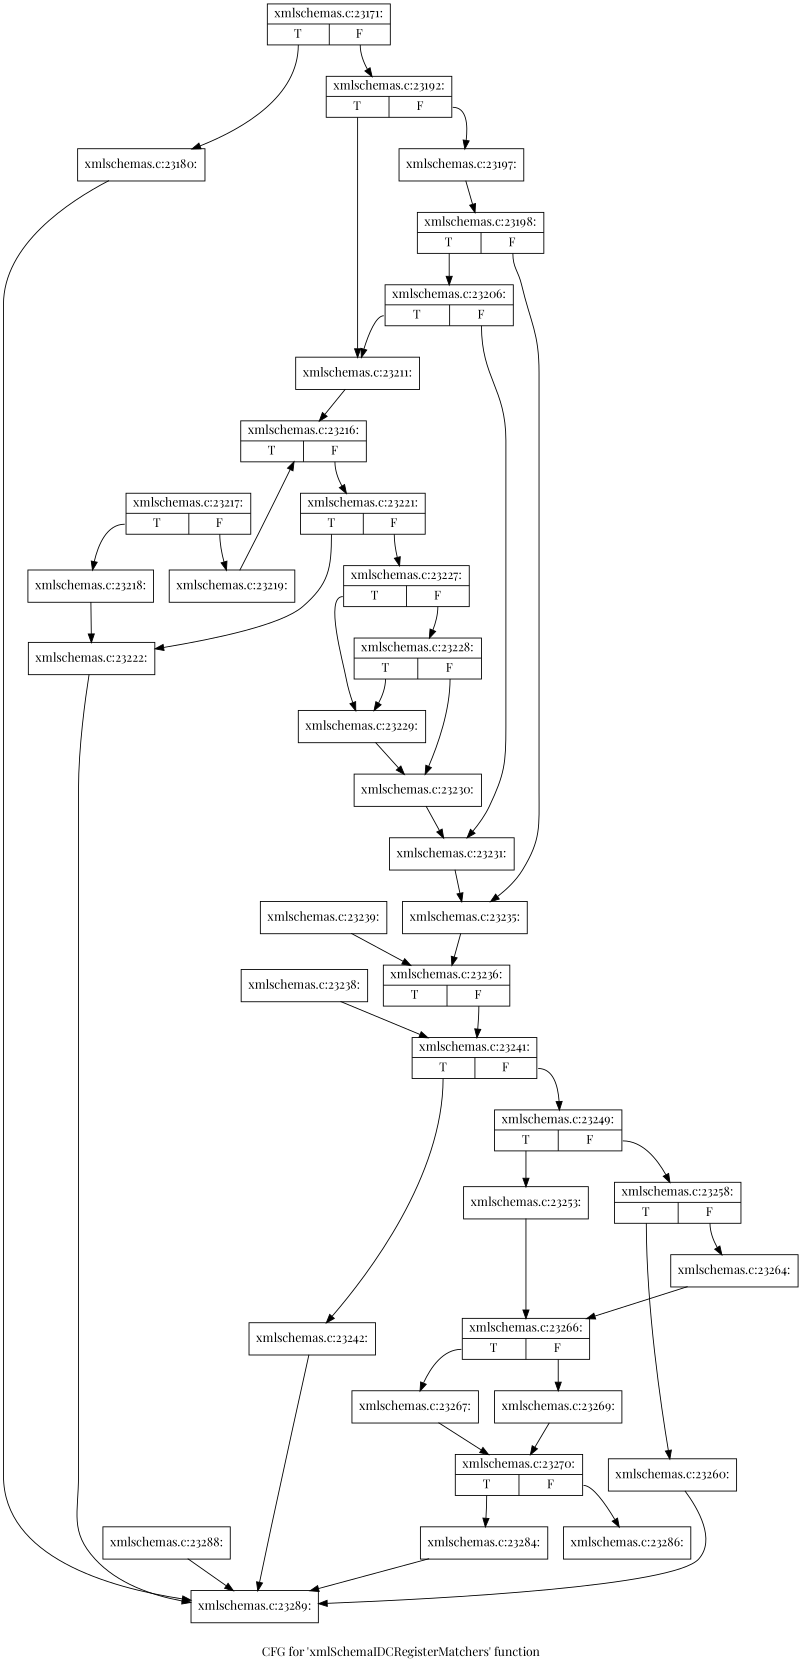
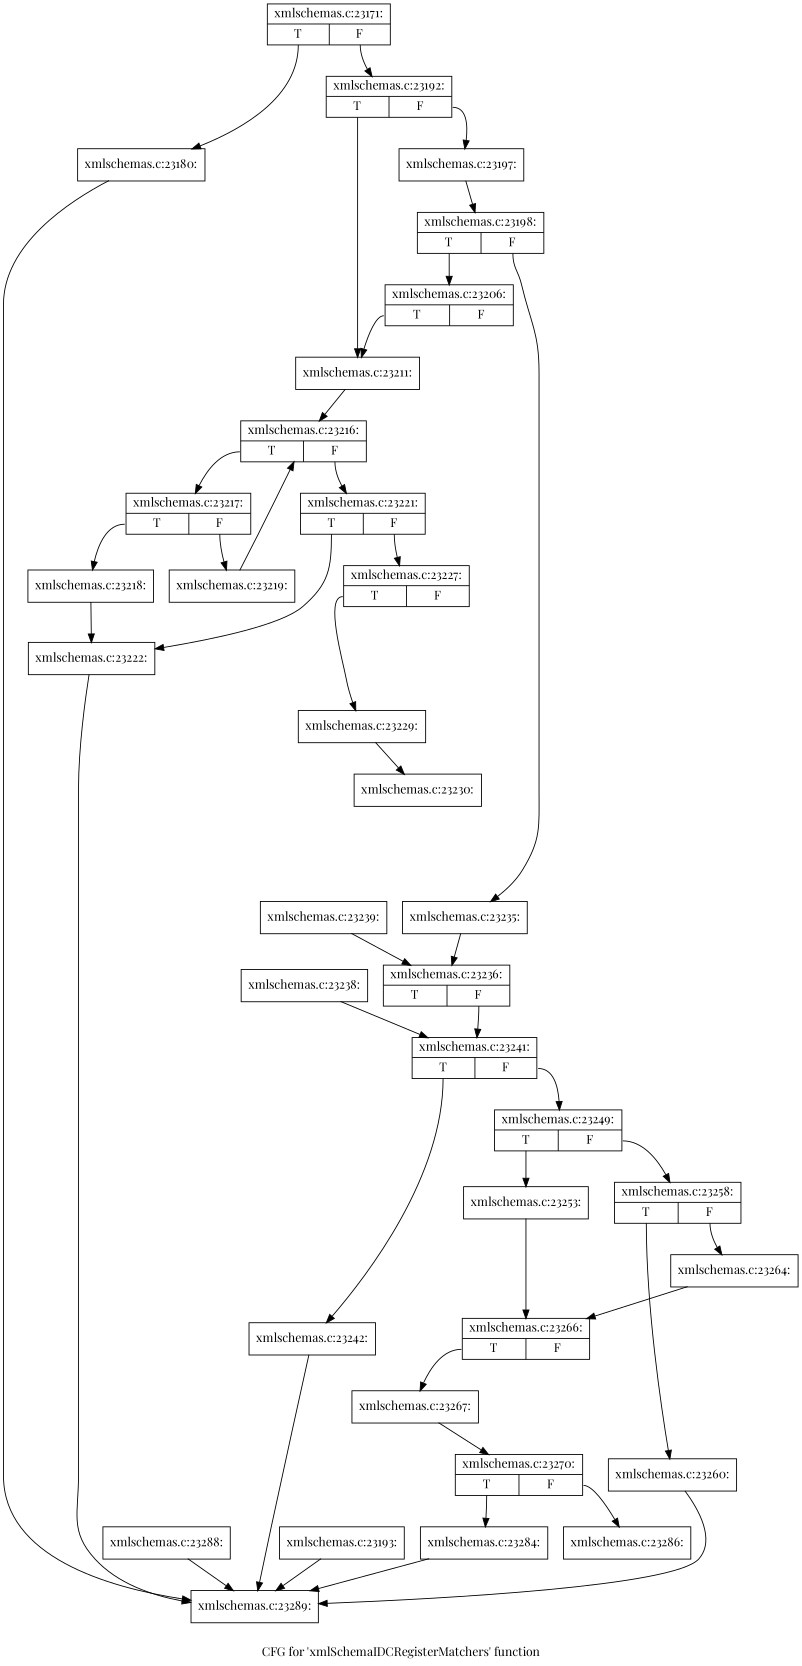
none -> (215, 463)
(418, 659) -> none
(452, 854) -> none
(558, 1407) -> none
none -> (342, 1543)
